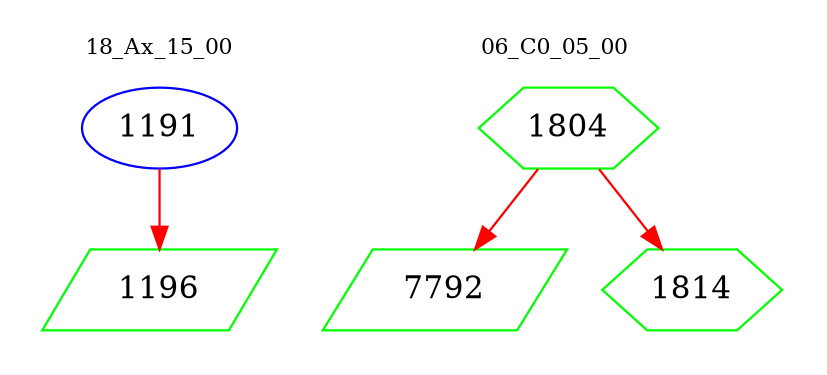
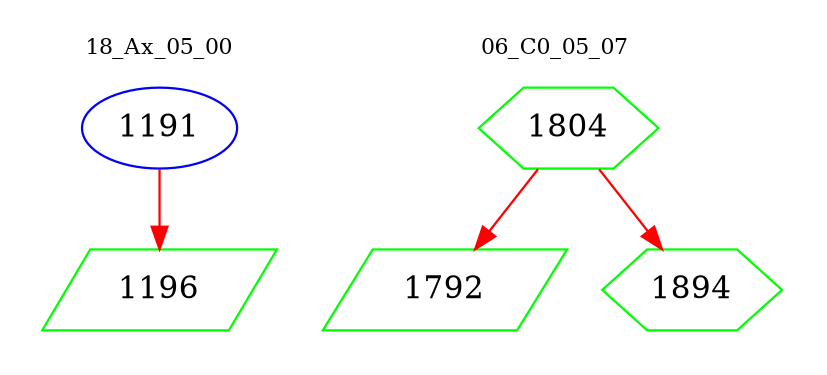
(160, 48) -> (160, 48)
(555, 48) -> (555, 48)
(445, 290) -> (445, 290)
(692, 290) -> (692, 290)
